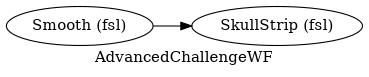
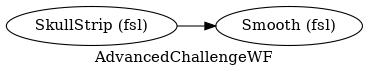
(167, 26) -> (191, 26)
